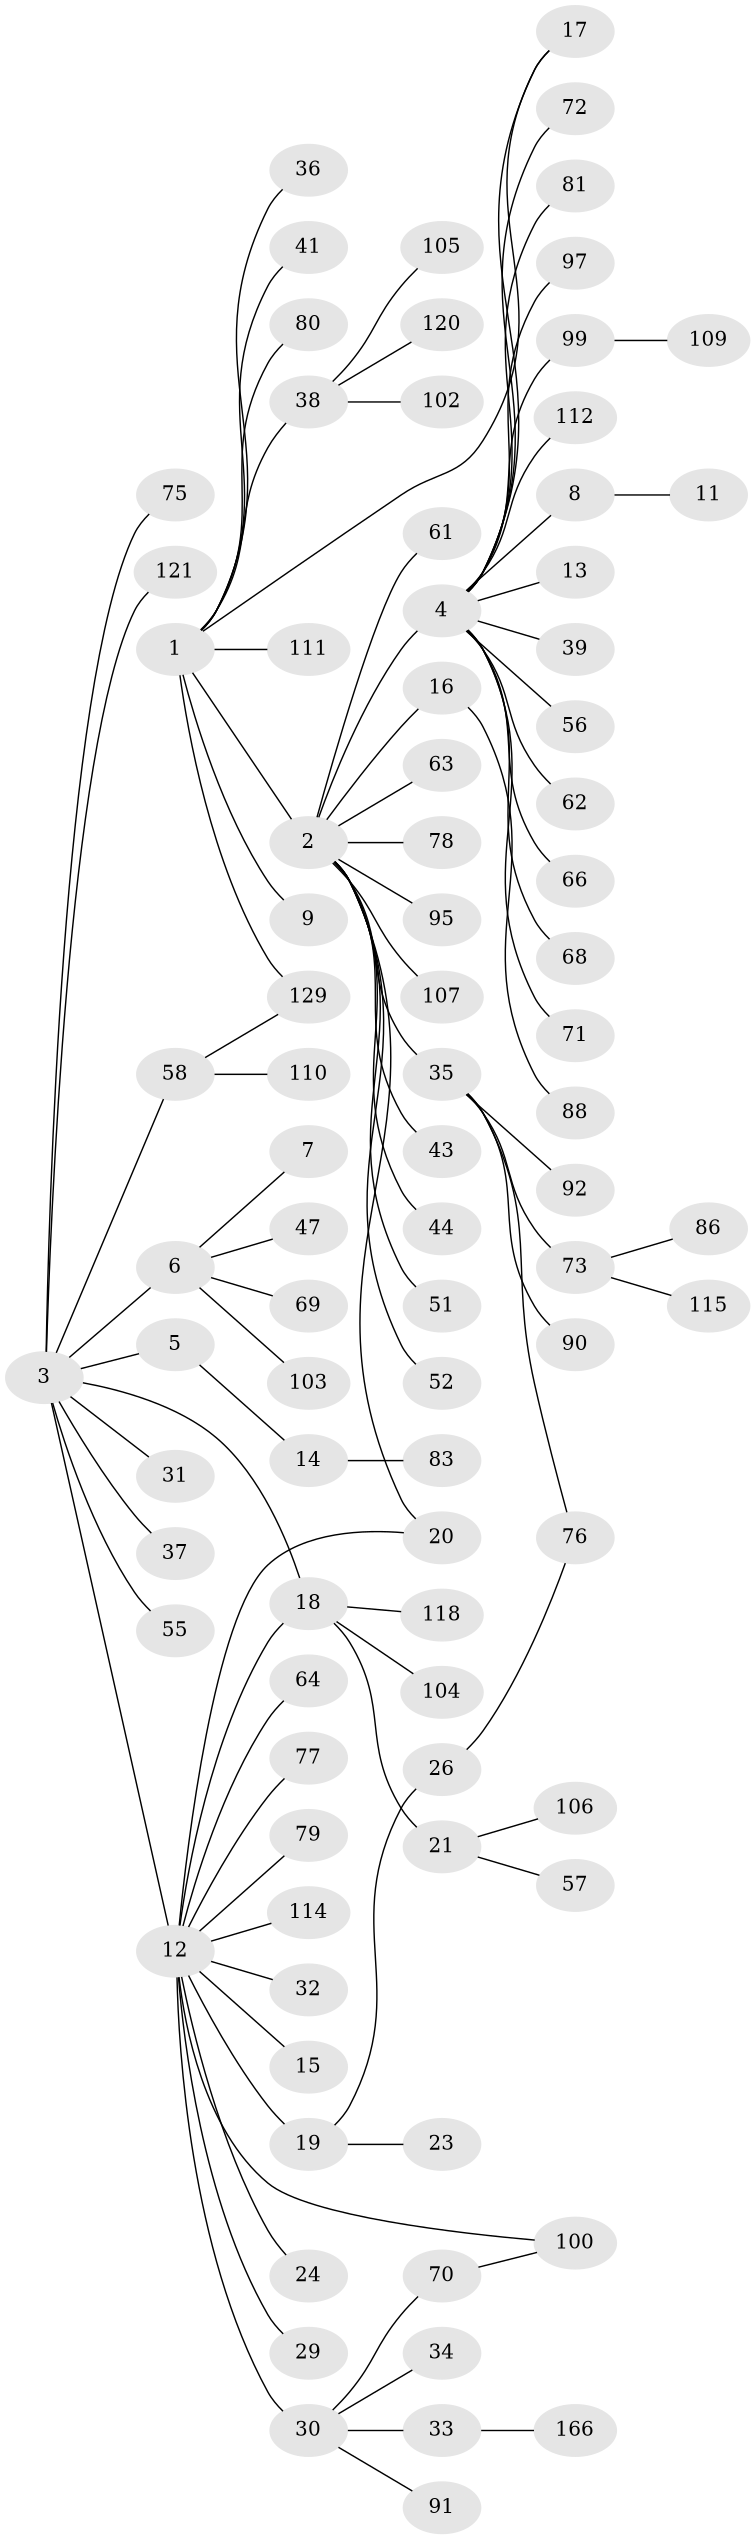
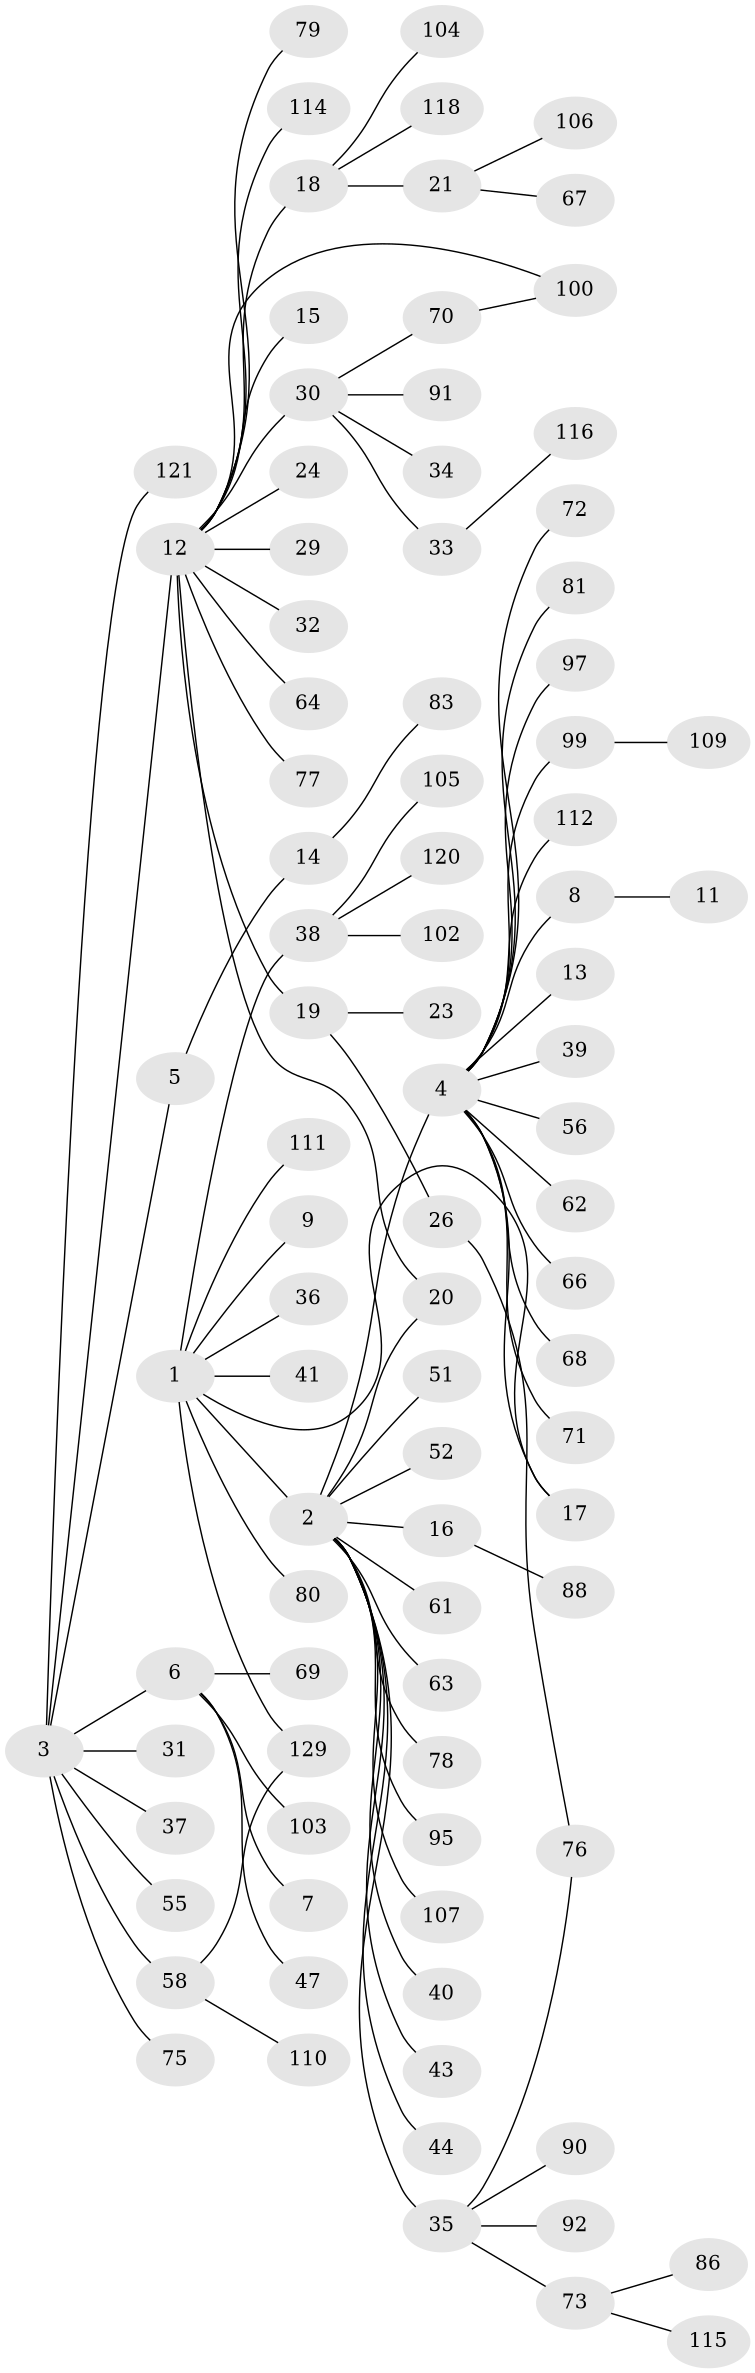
(223, 1444) -> none
(575, 1885) -> (575, 200)
none -> (442, 1994)
(575, 2431) -> (575, 433)
